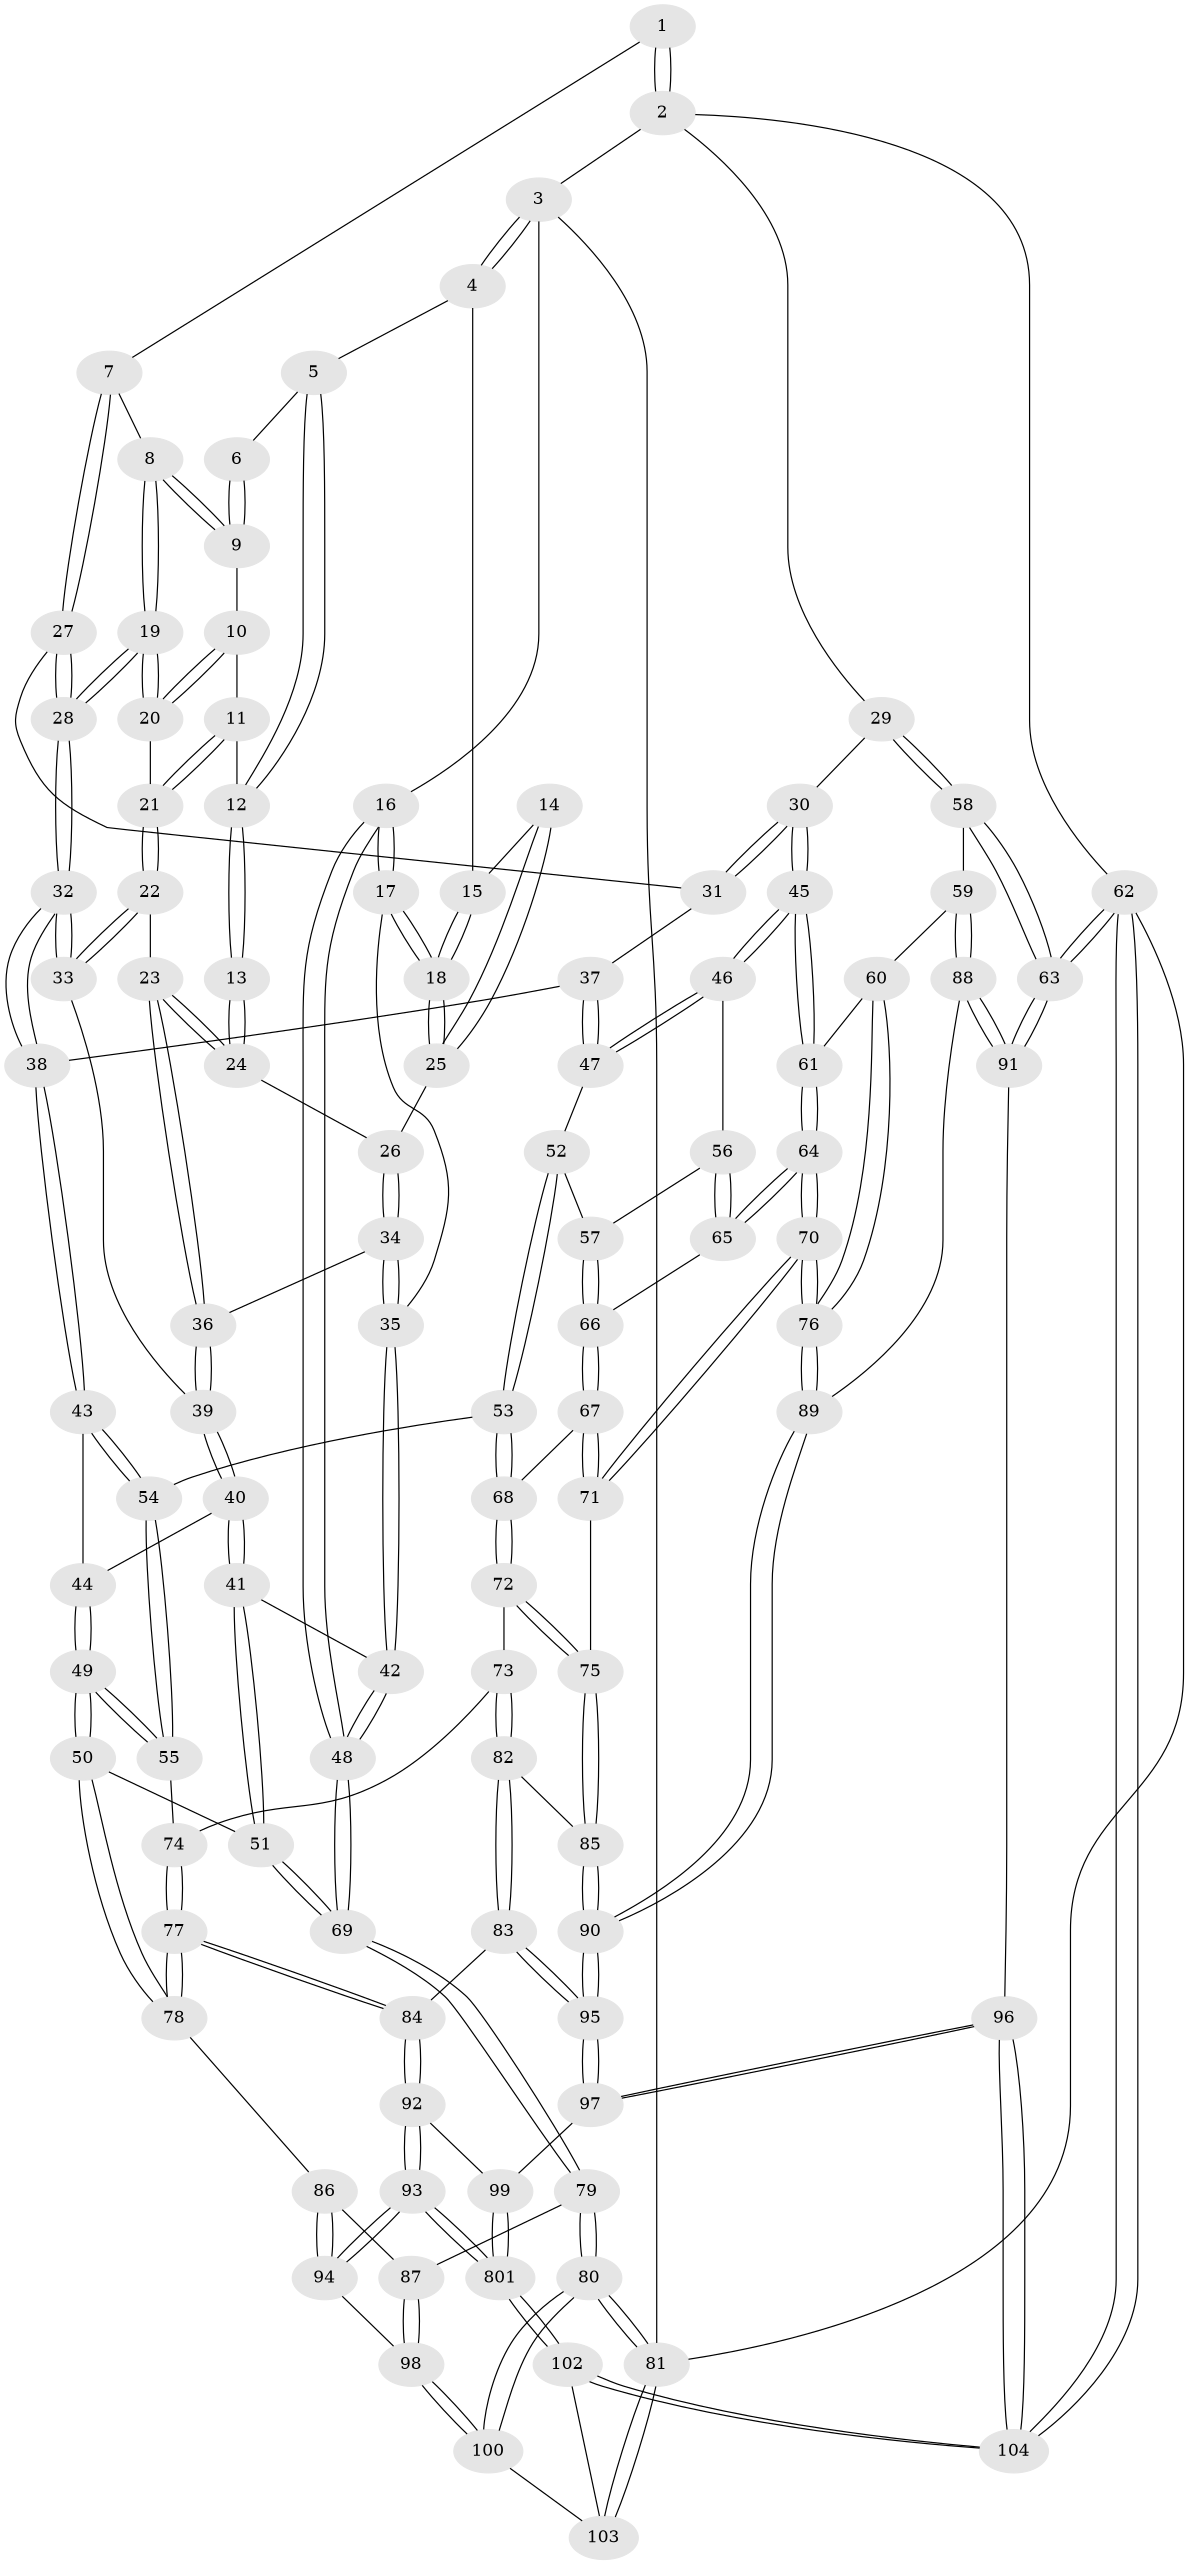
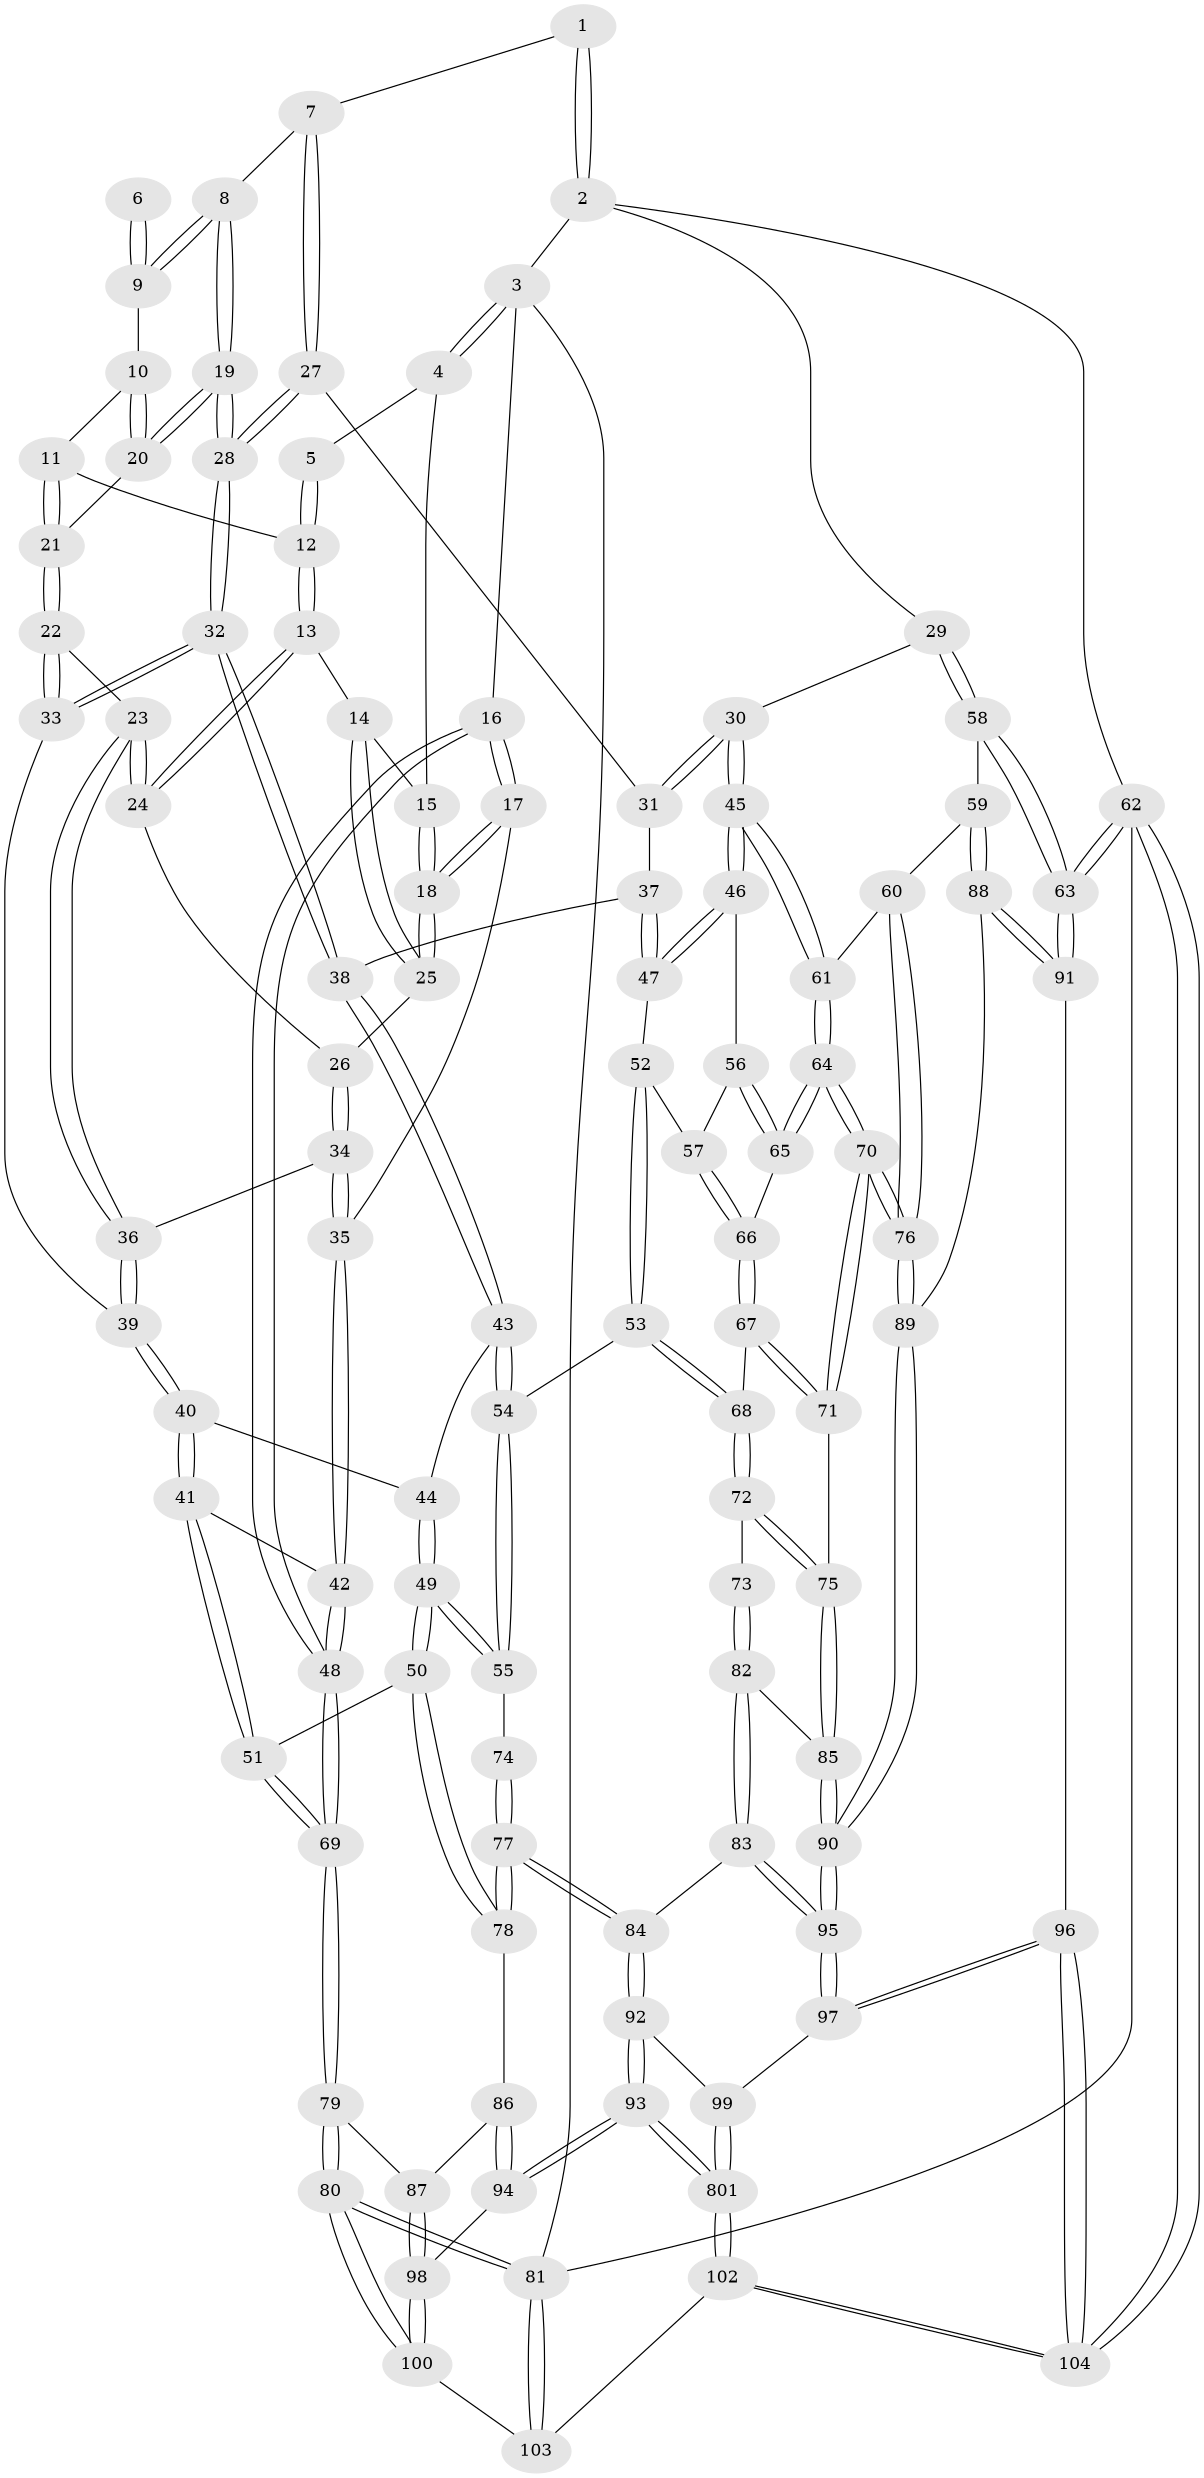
(275, 416) -> none
none -> (333, 676)
(360, 1792) -> none
